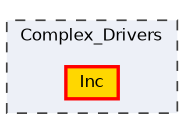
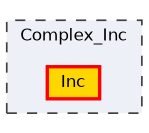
(92, 36) -> (74, 36)
